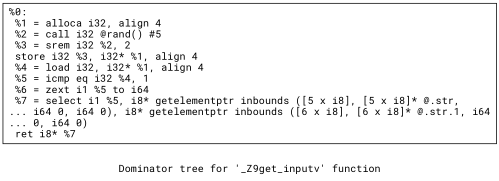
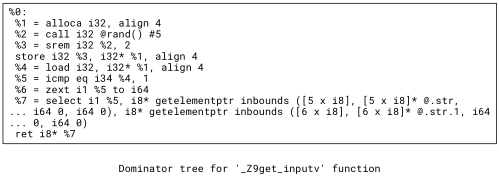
(79, 79) -> (79, 79)
